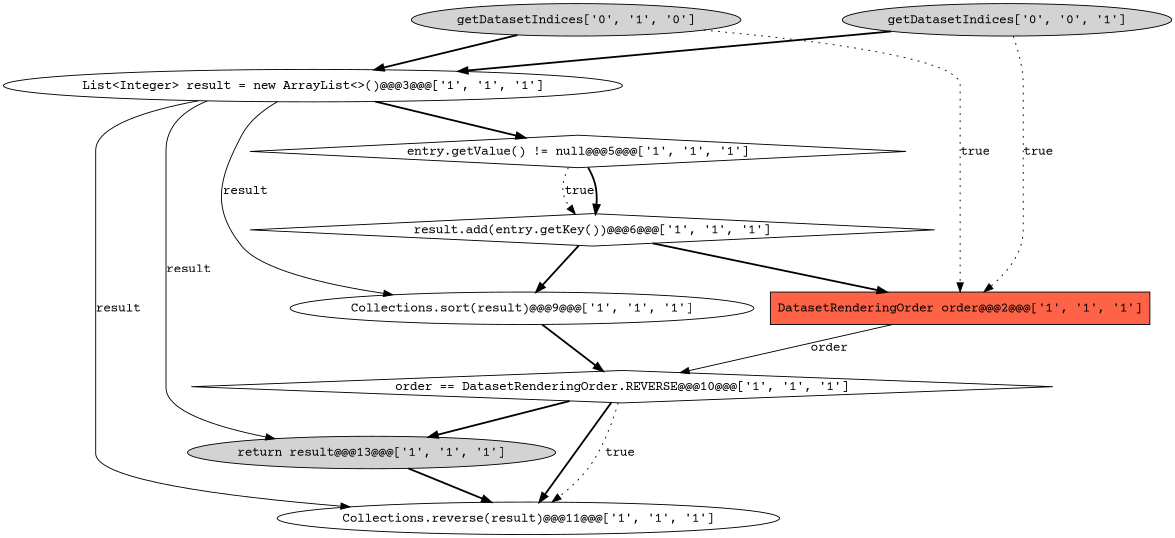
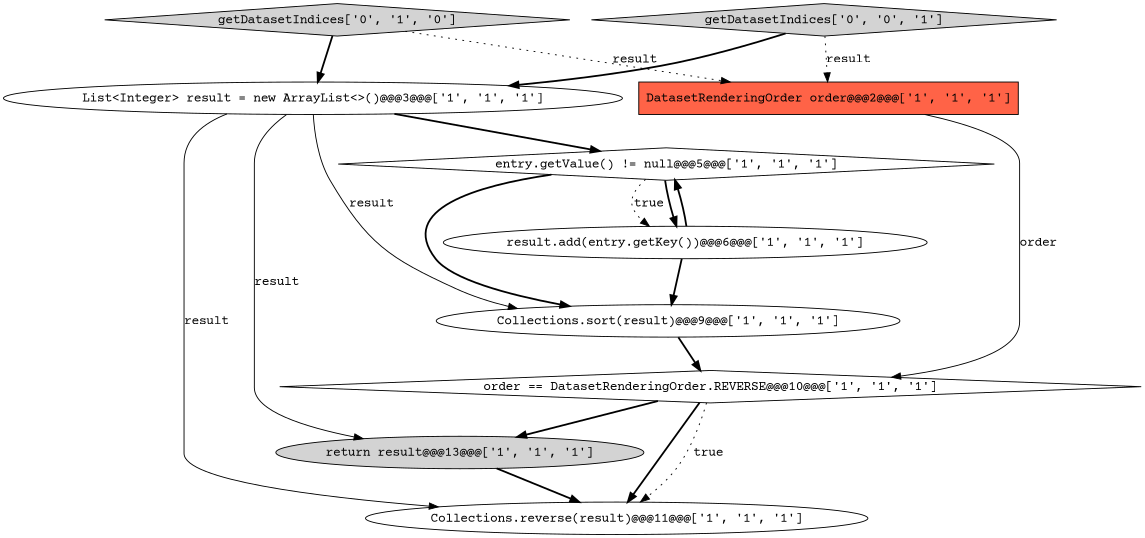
(576, 20) -> (337, 20)
(1007, 20) -> (824, 20)
(975, 151) -> (635, 59)
(1039, 151) -> (848, 59)
(592, 230) -> (685, 242)
none -> (426, 241)
(765, 267) -> (683, 207)
